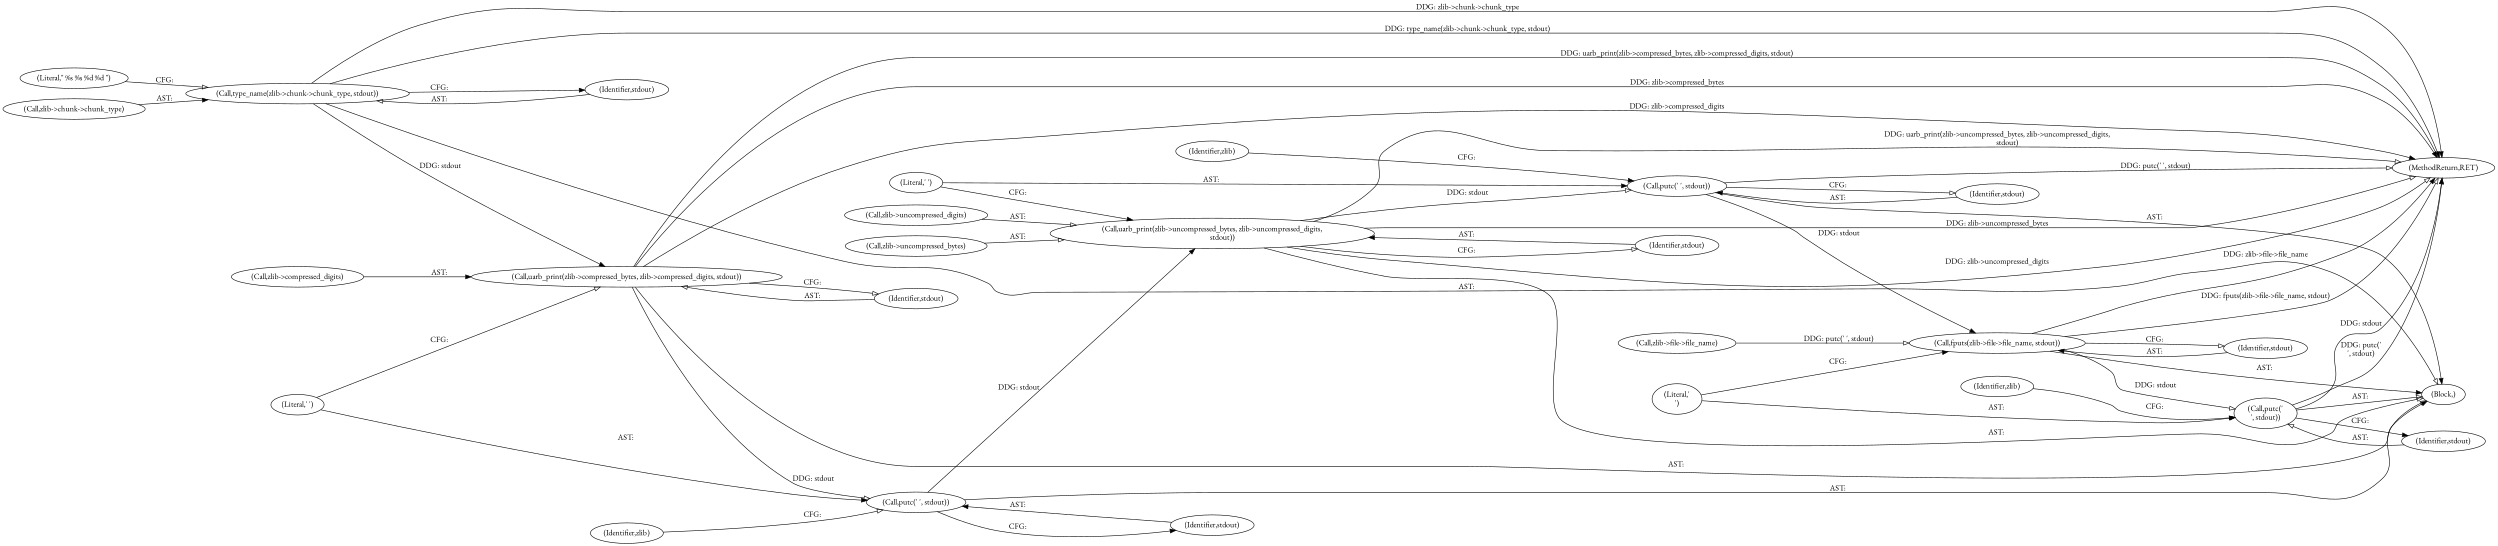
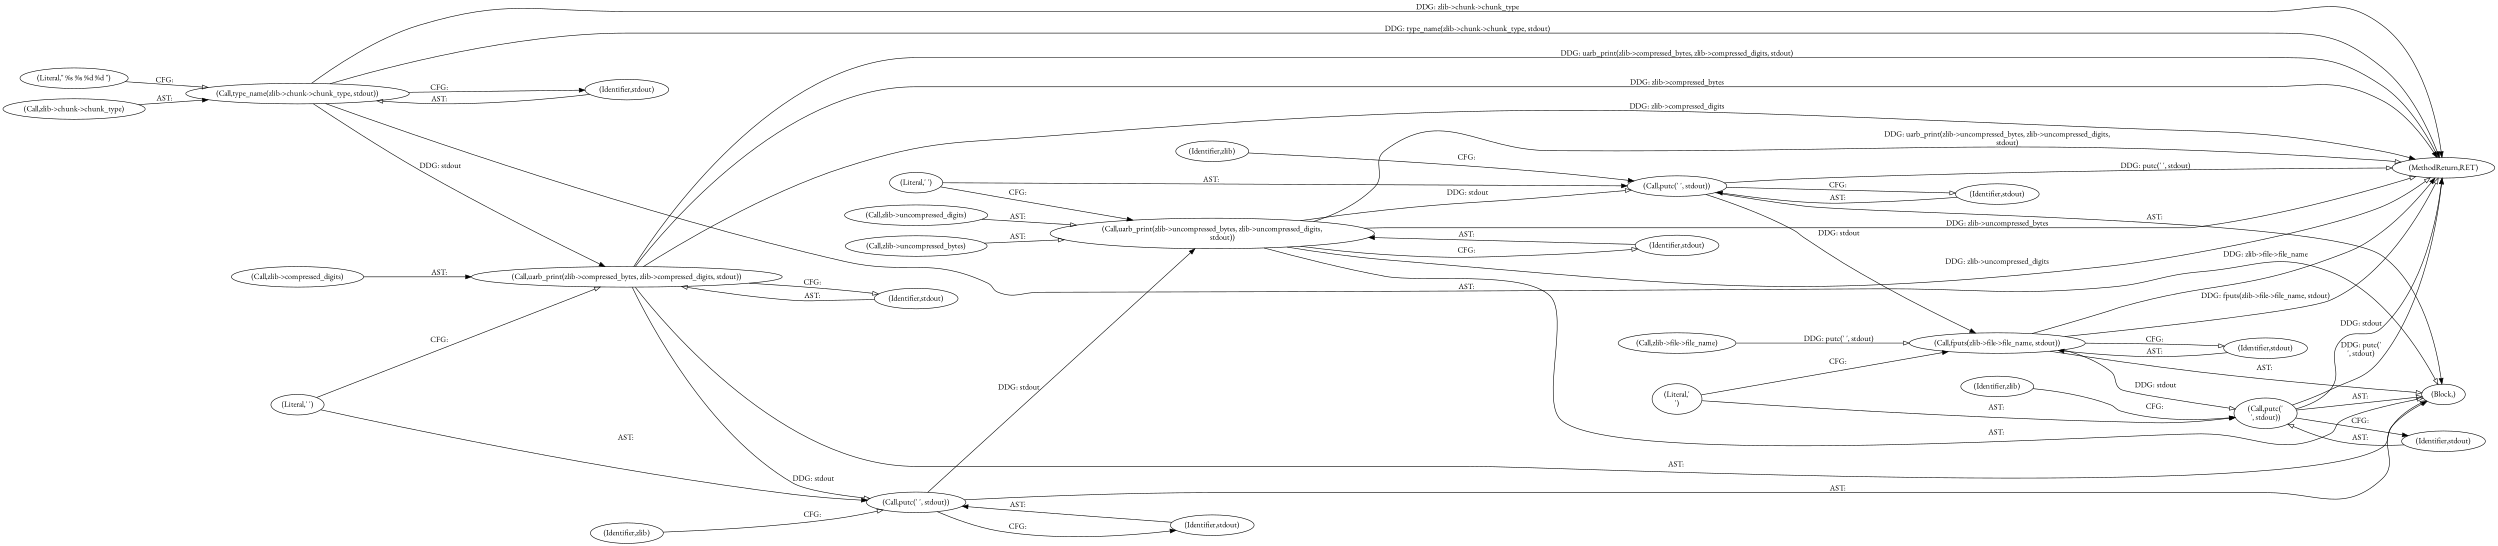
(2233, 376) -> (2233, 376)
